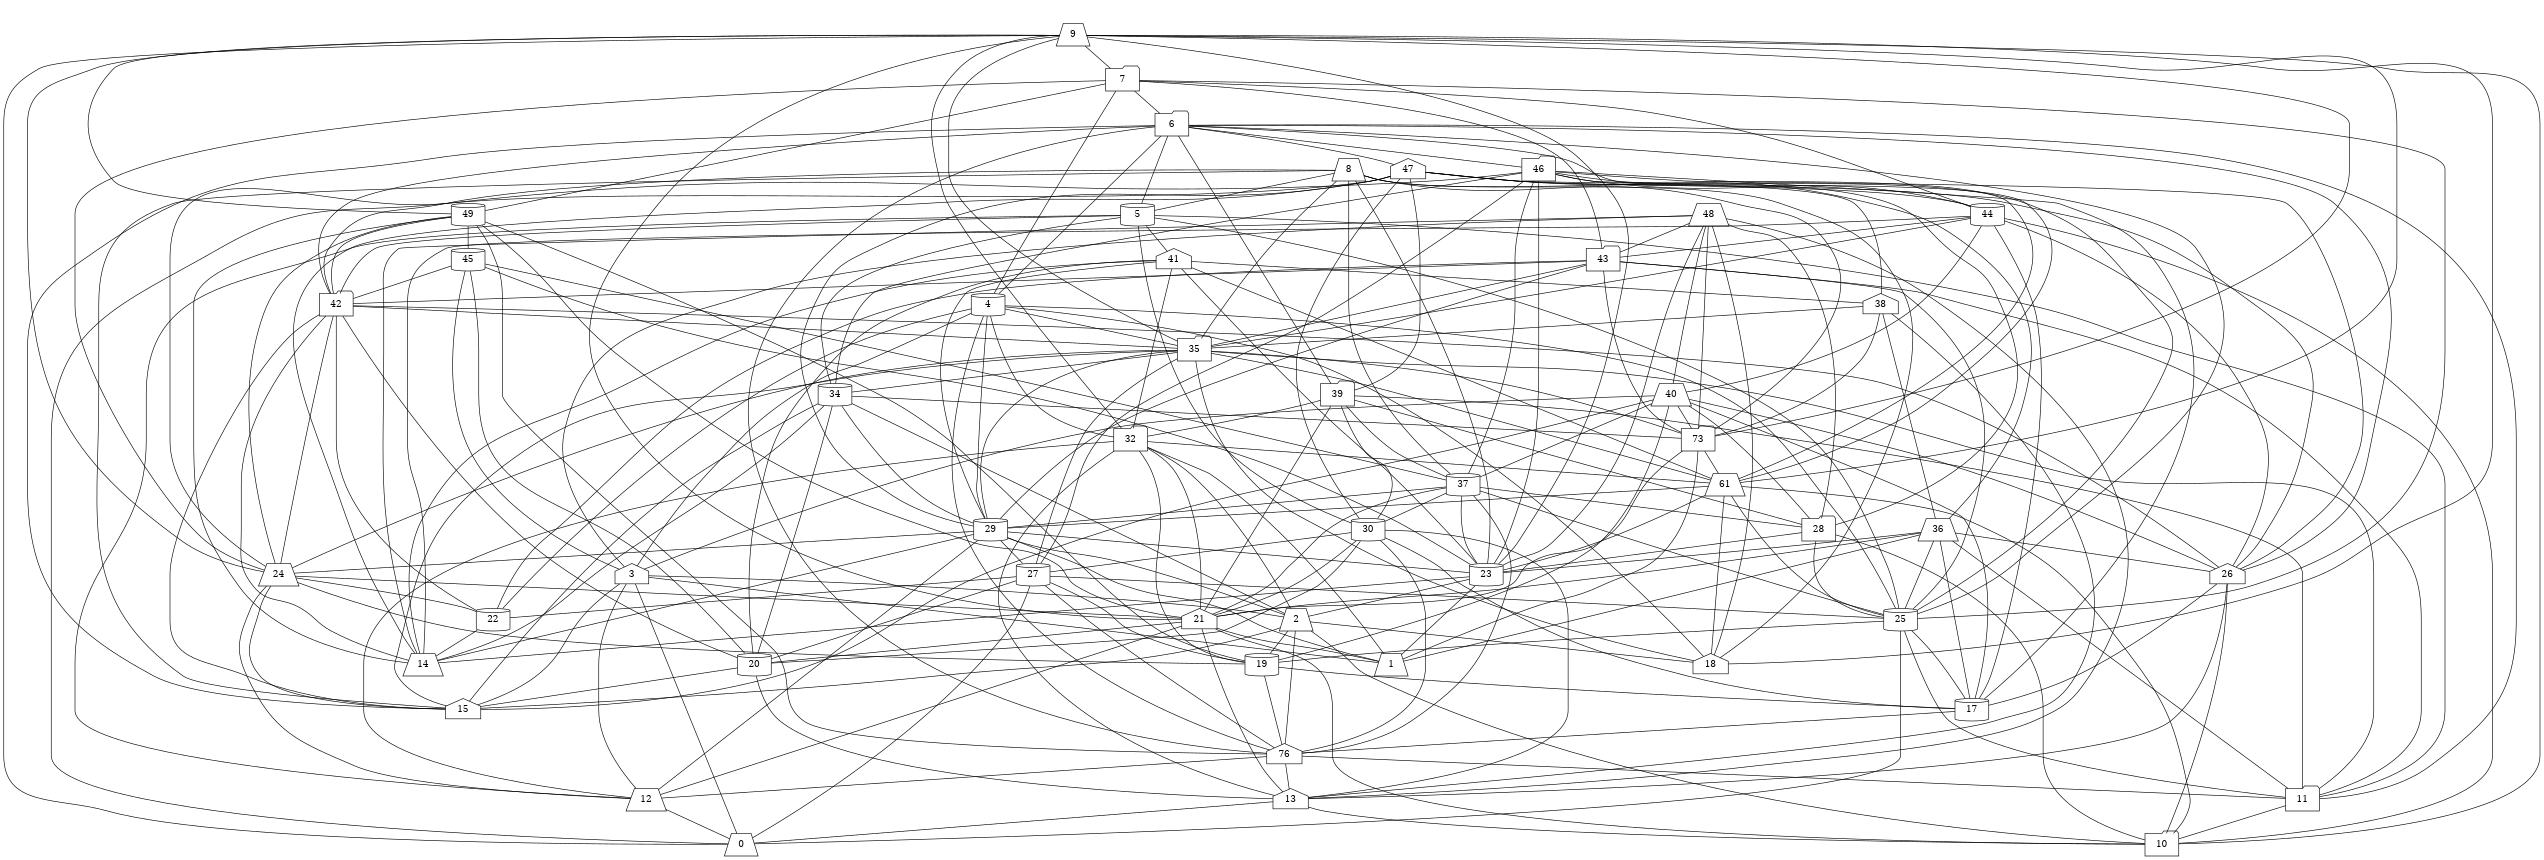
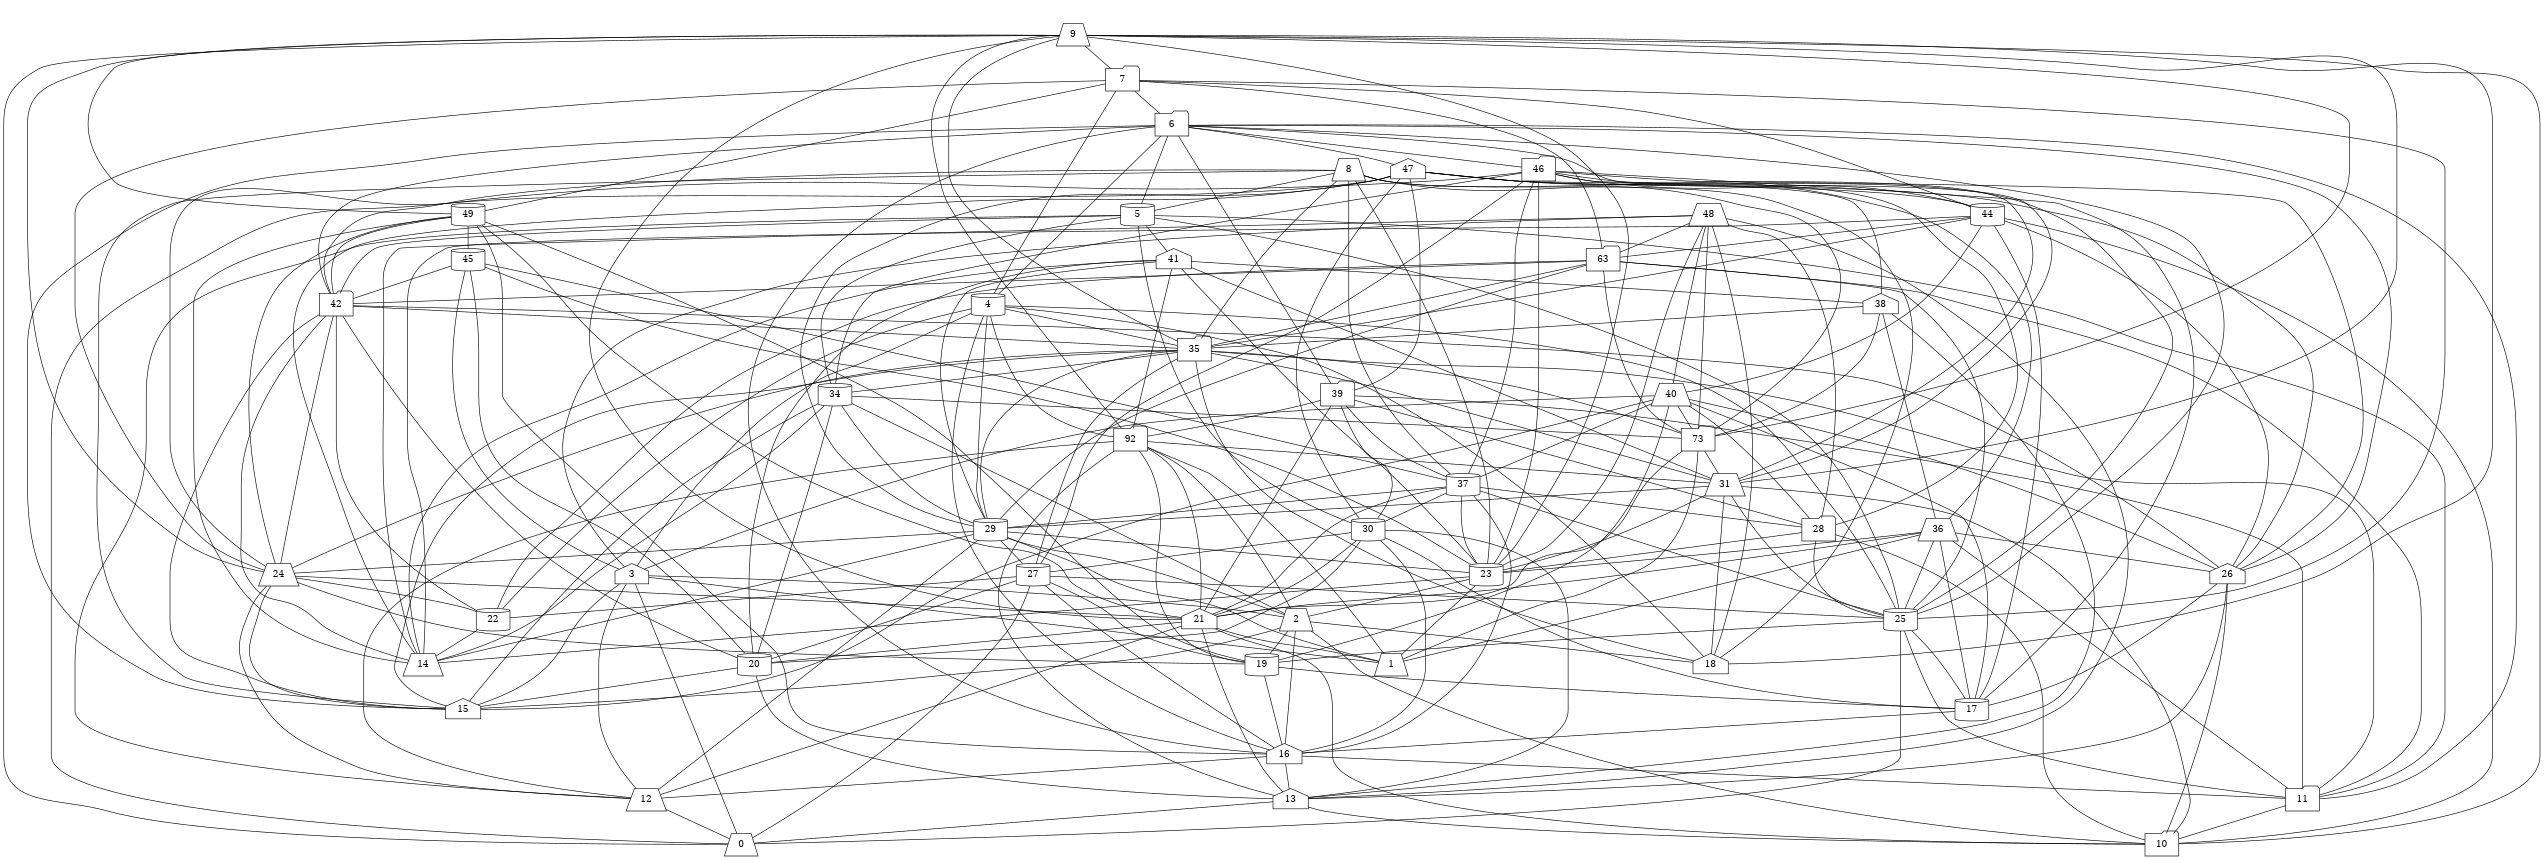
(1603, 260) -> (1603, 260)
(1131, 440) -> (1131, 440)
(1725, 485) -> (1725, 485)
(1284, 755) -> (1284, 755)
